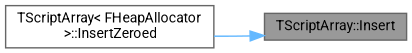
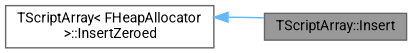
(232, 36) -> (246, 17)
